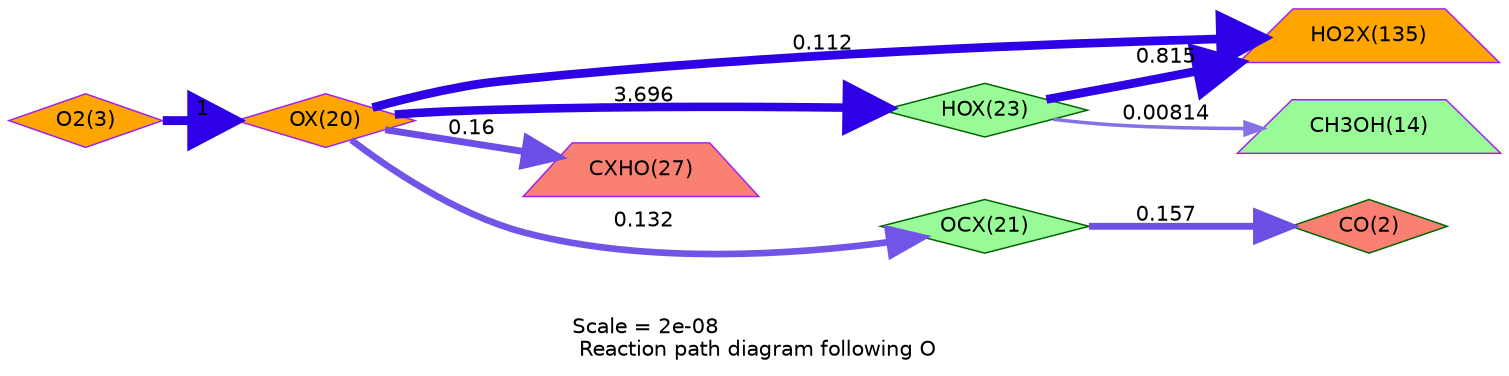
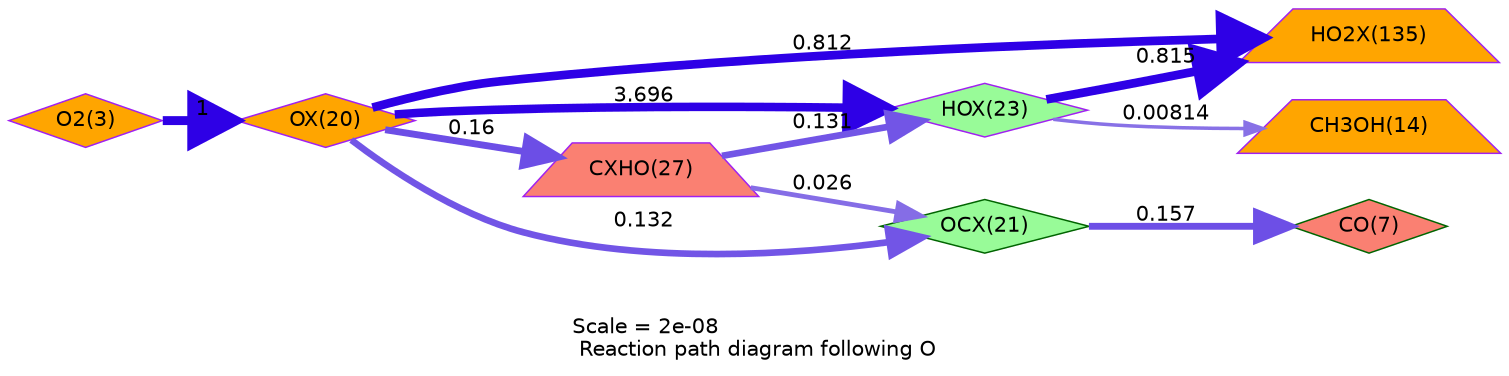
(820, 44) -> (820, 44)
(985, 110) -> (985, 110)
(1369, 127) -> (1369, 127)
none -> (806, 141)
none -> (824, 200)
(1369, 226) -> (1369, 226)
